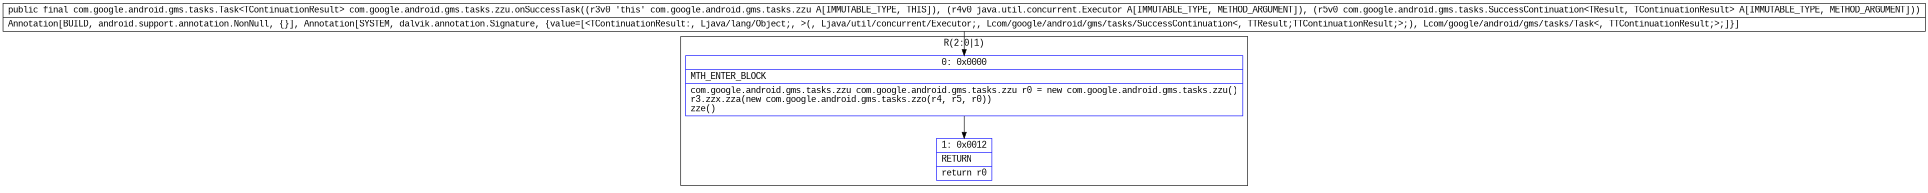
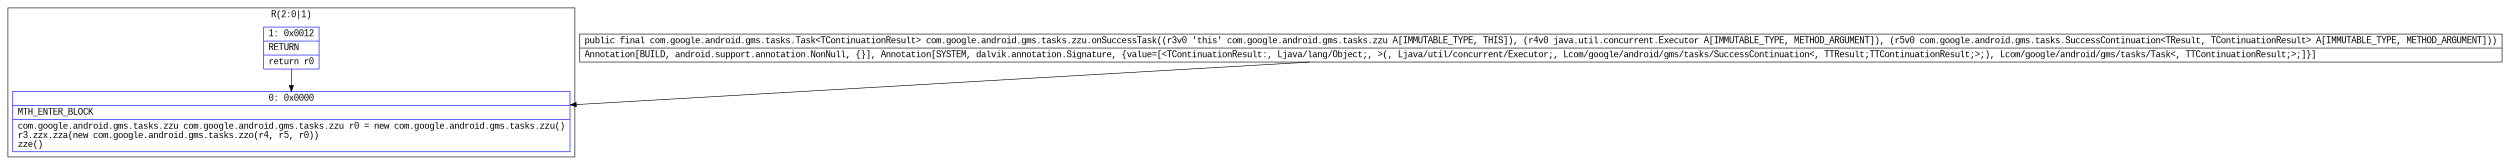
(964, 124) -> (291, 77)
